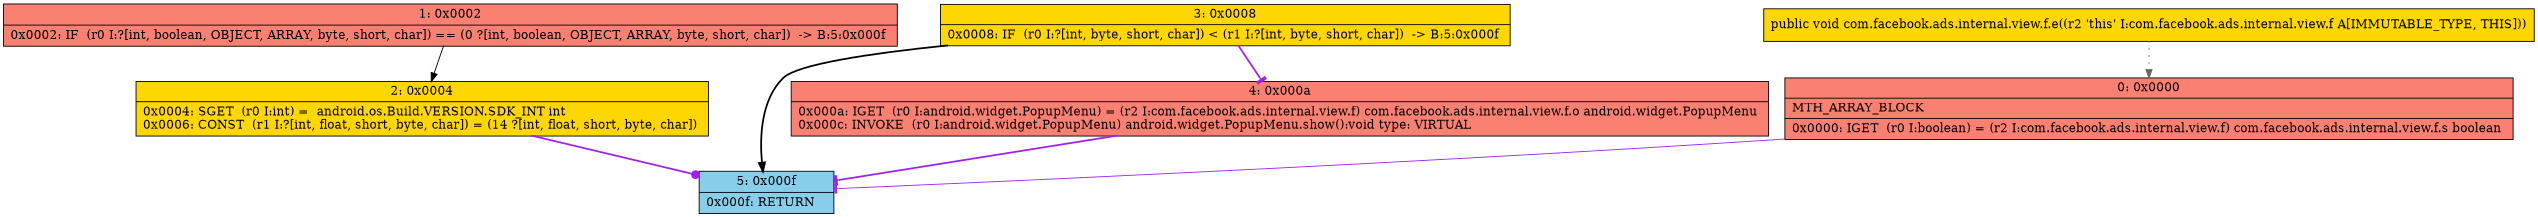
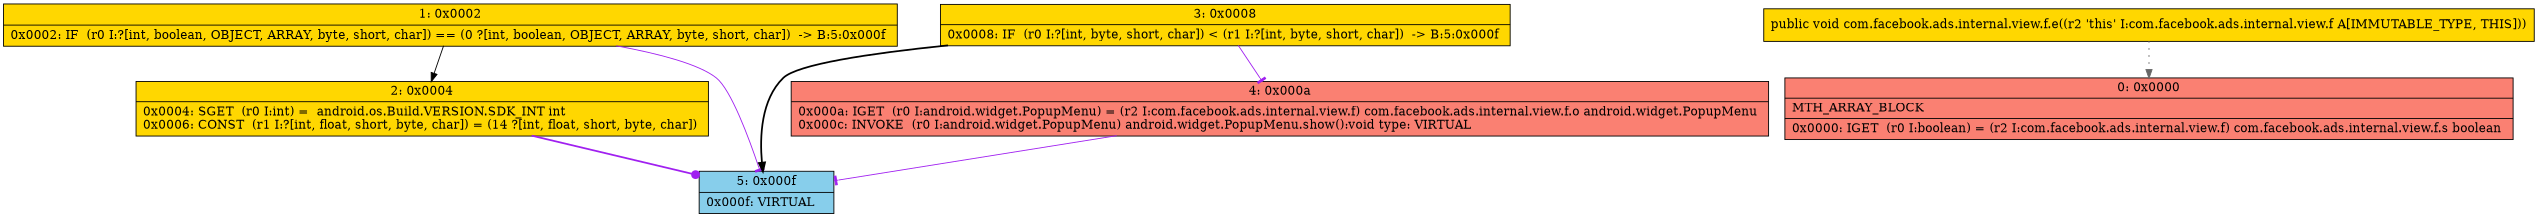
(450, 25) -> (450, 25)
(1249, 62) -> (1249, 62)
(978, 158) -> (978, 158)
(1312, 166) -> (714, 76)
(767, 203) -> (767, 203)
